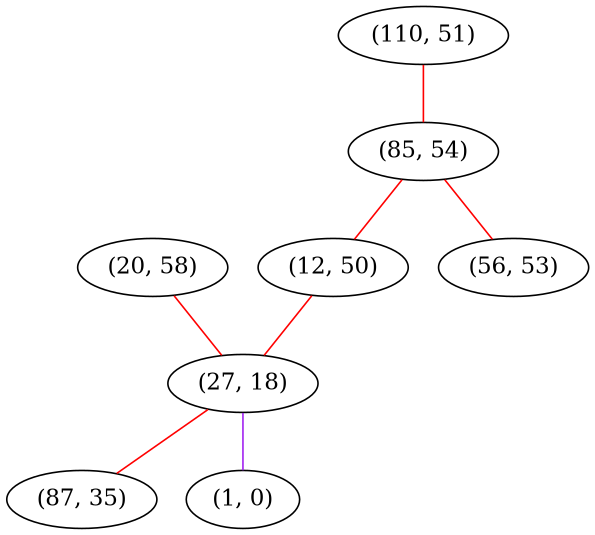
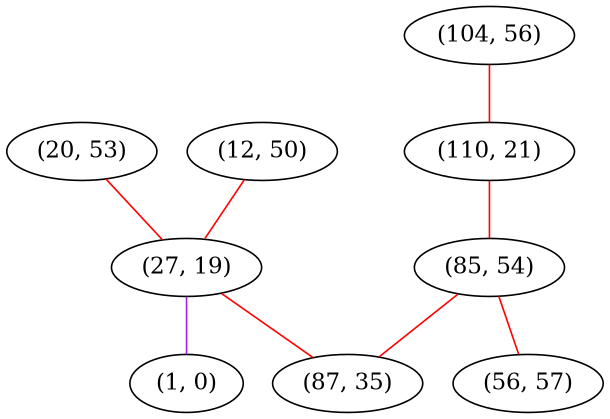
(423, 35) -> (489, 151)
none -> (489, 35)
(378, 210) -> (419, 325)
(153, 267) -> (82, 151)
(514, 267) -> (528, 383)
(243, 383) -> (187, 267)
